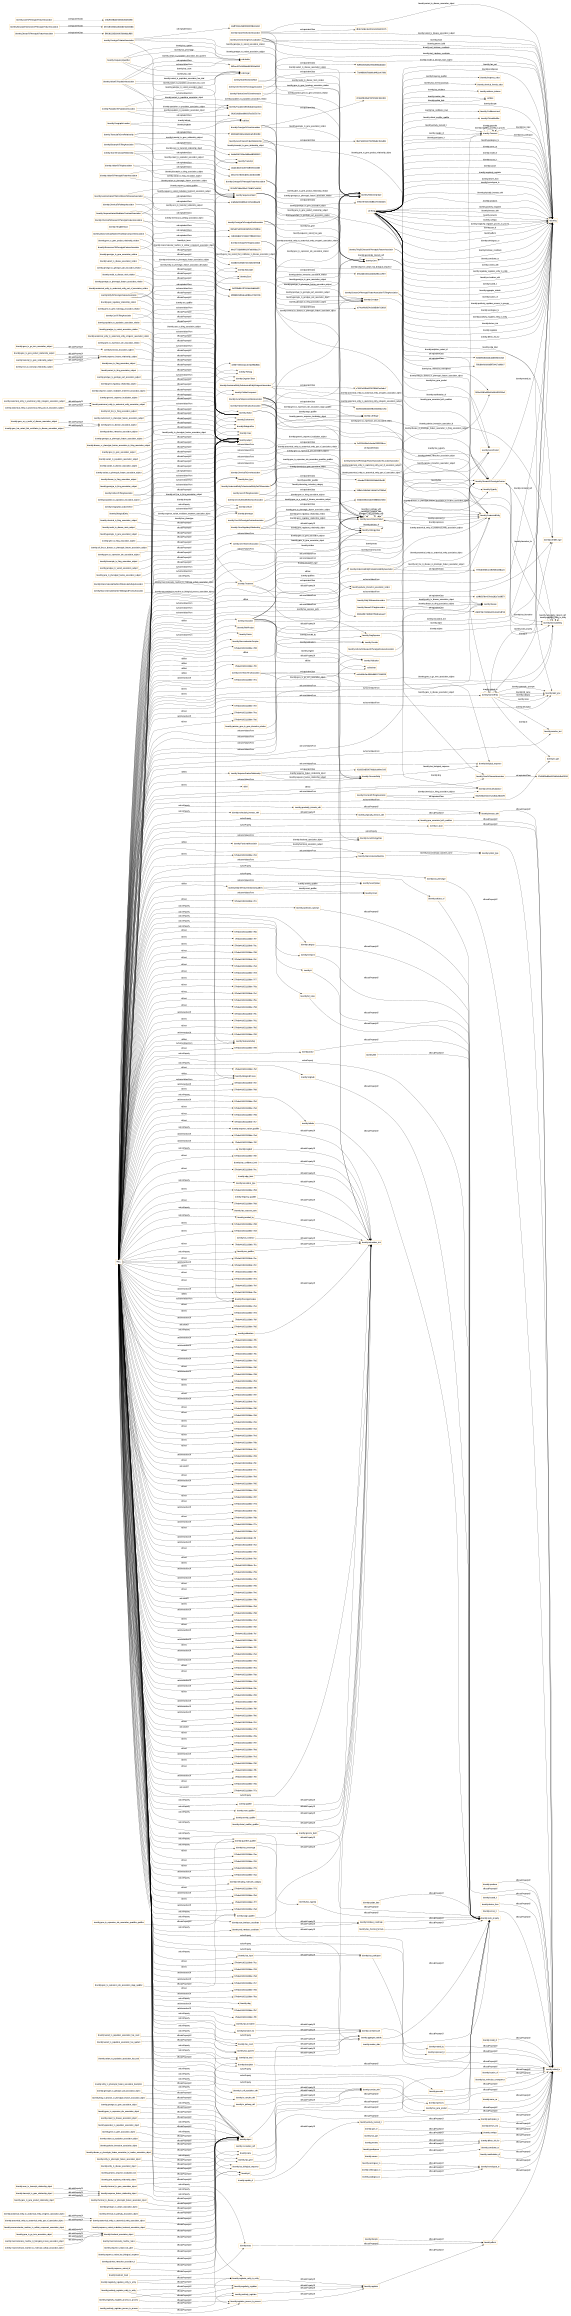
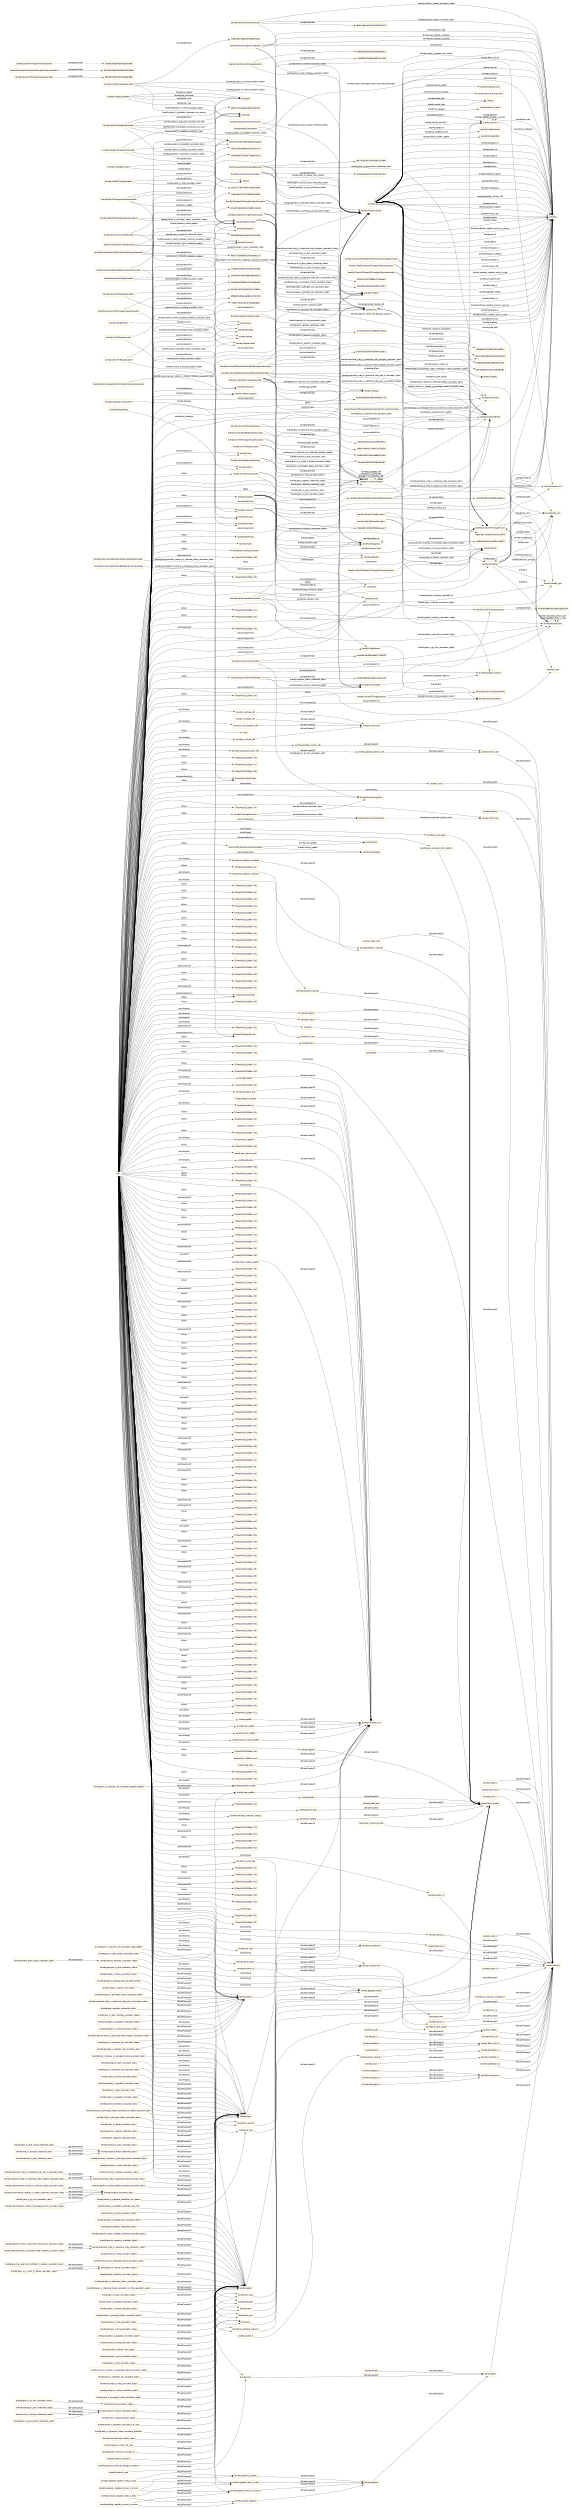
(177, 266) -> (494, 61)
(277, 523) -> (189, 1976)
(246, 1702) -> none
(119, 2173) -> (119, 2131)
